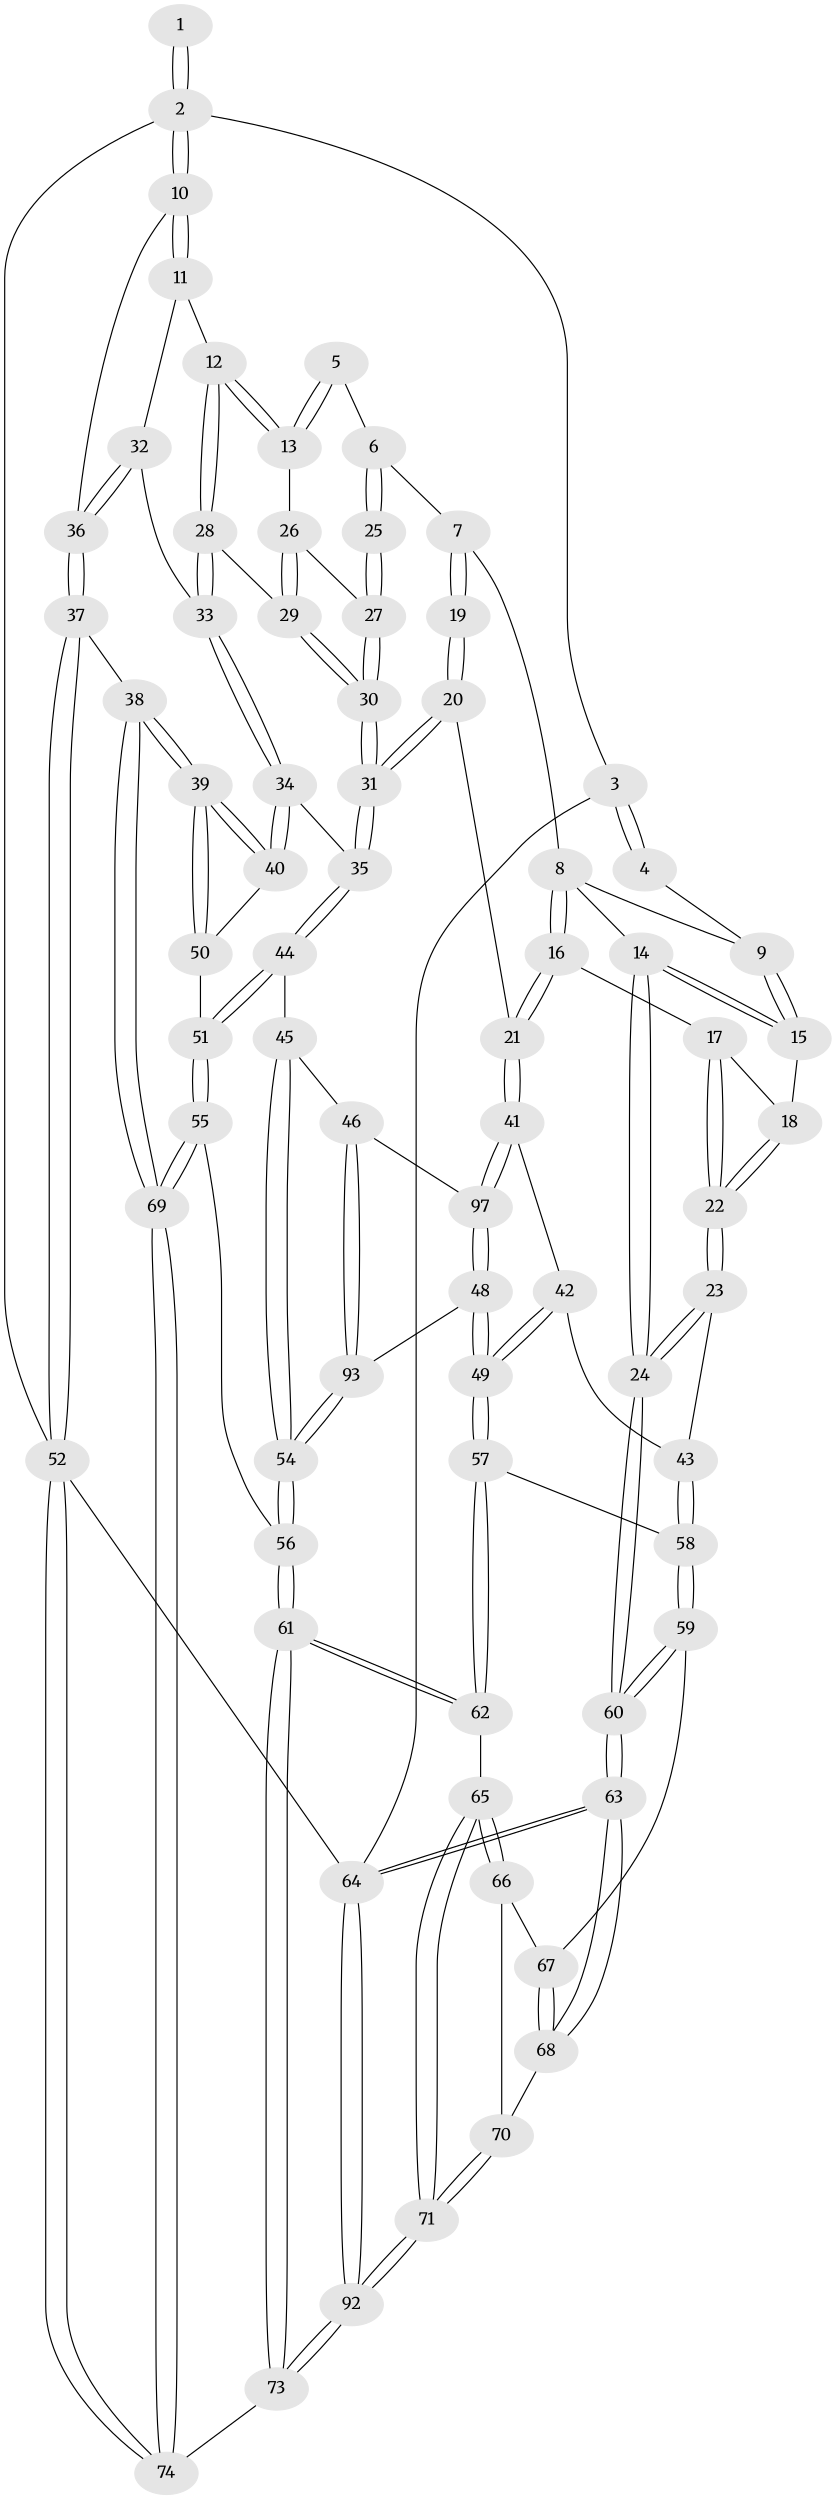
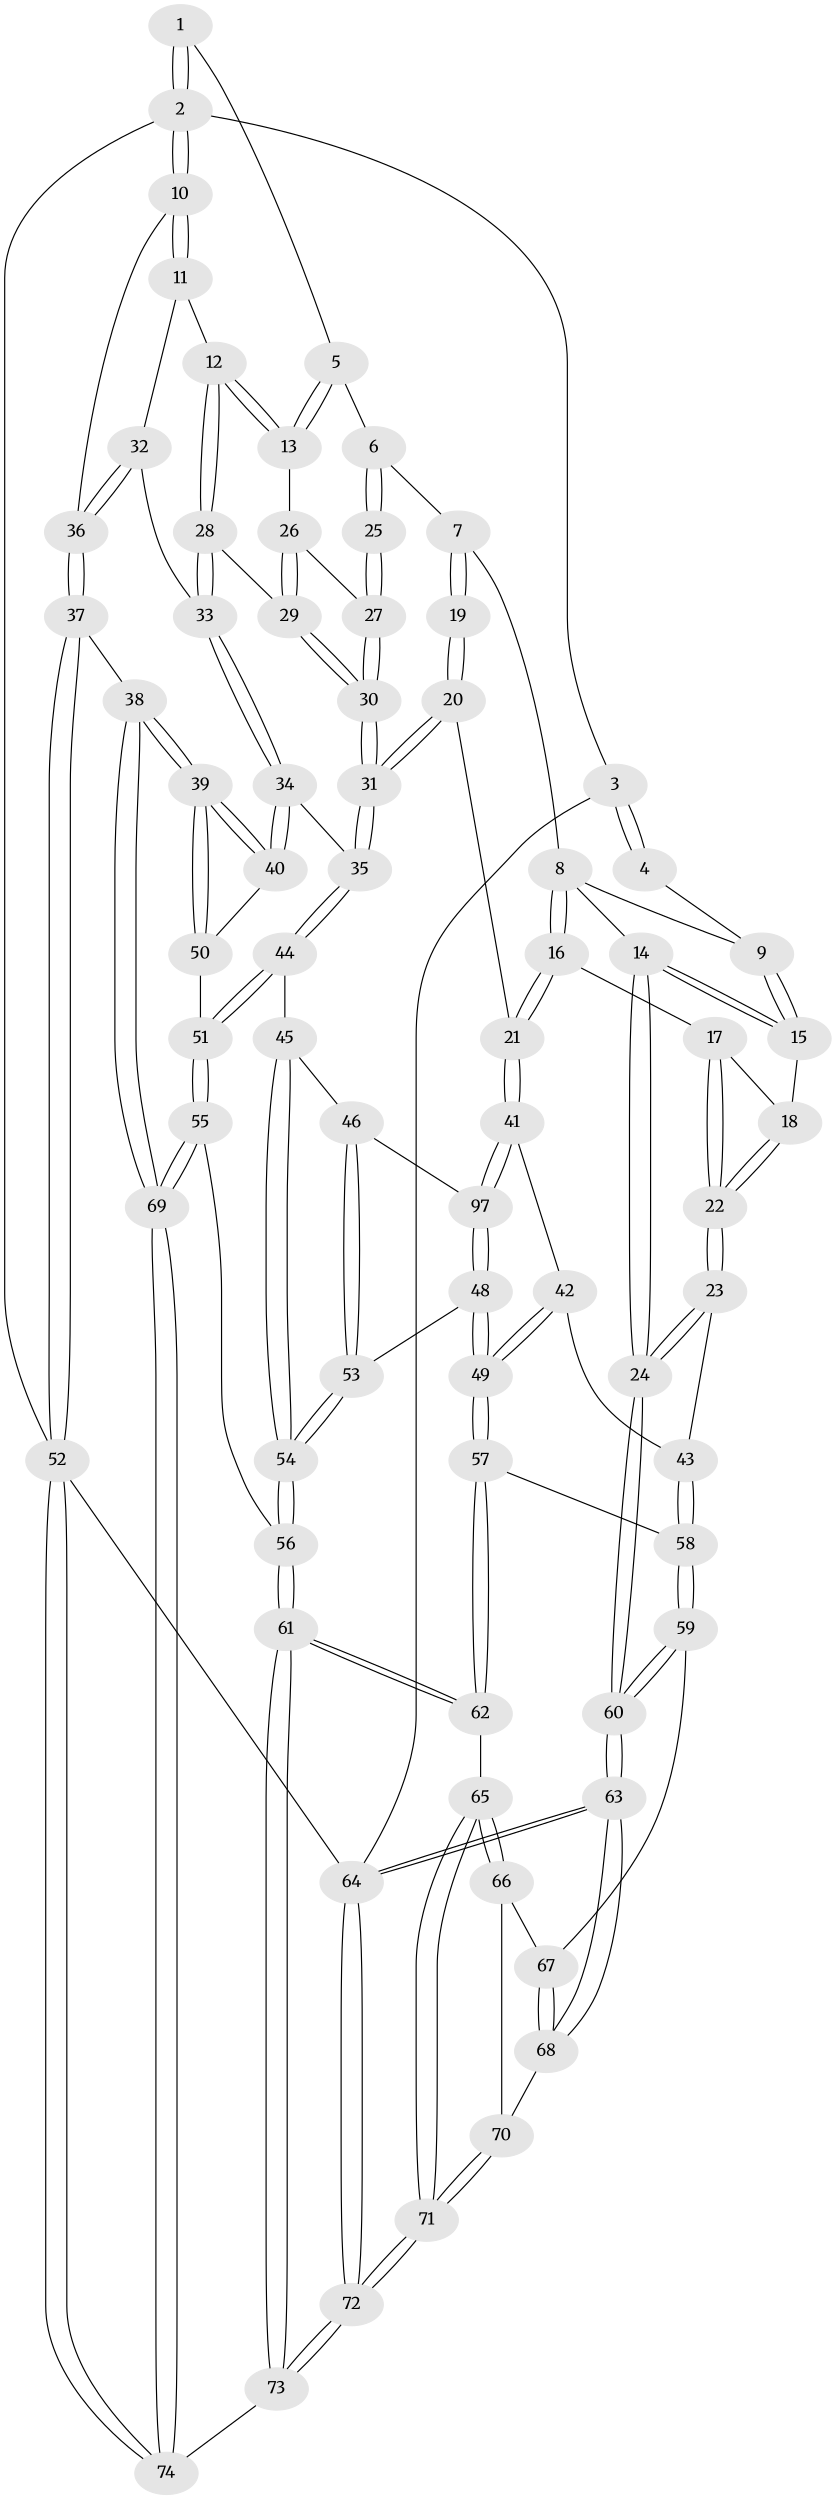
none -> (271, 190)
(352, 1376) -> (352, 1376)
(352, 2305) -> (352, 2305)
